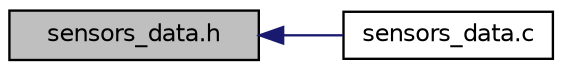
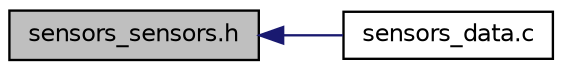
(134, 35) -> (134, 35)
